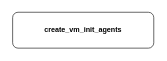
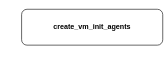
(83, 30) -> (92, 27)
